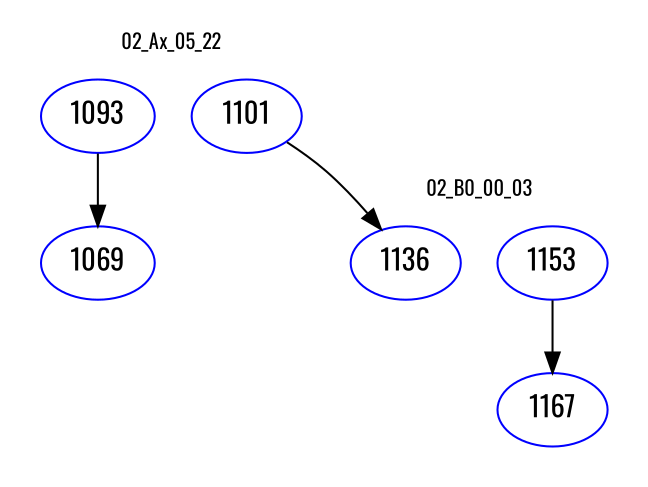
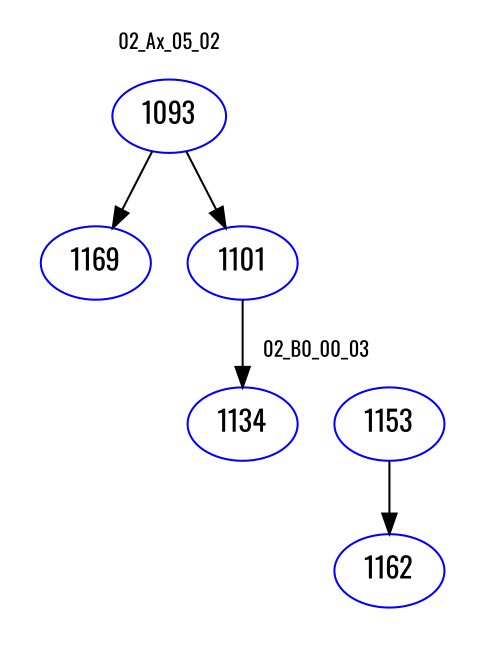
(171, 44) -> (169, 44)
none -> (201, 180)
(98, 263) -> (96, 263)
(406, 263) -> (243, 424)
(553, 410) -> (389, 571)
